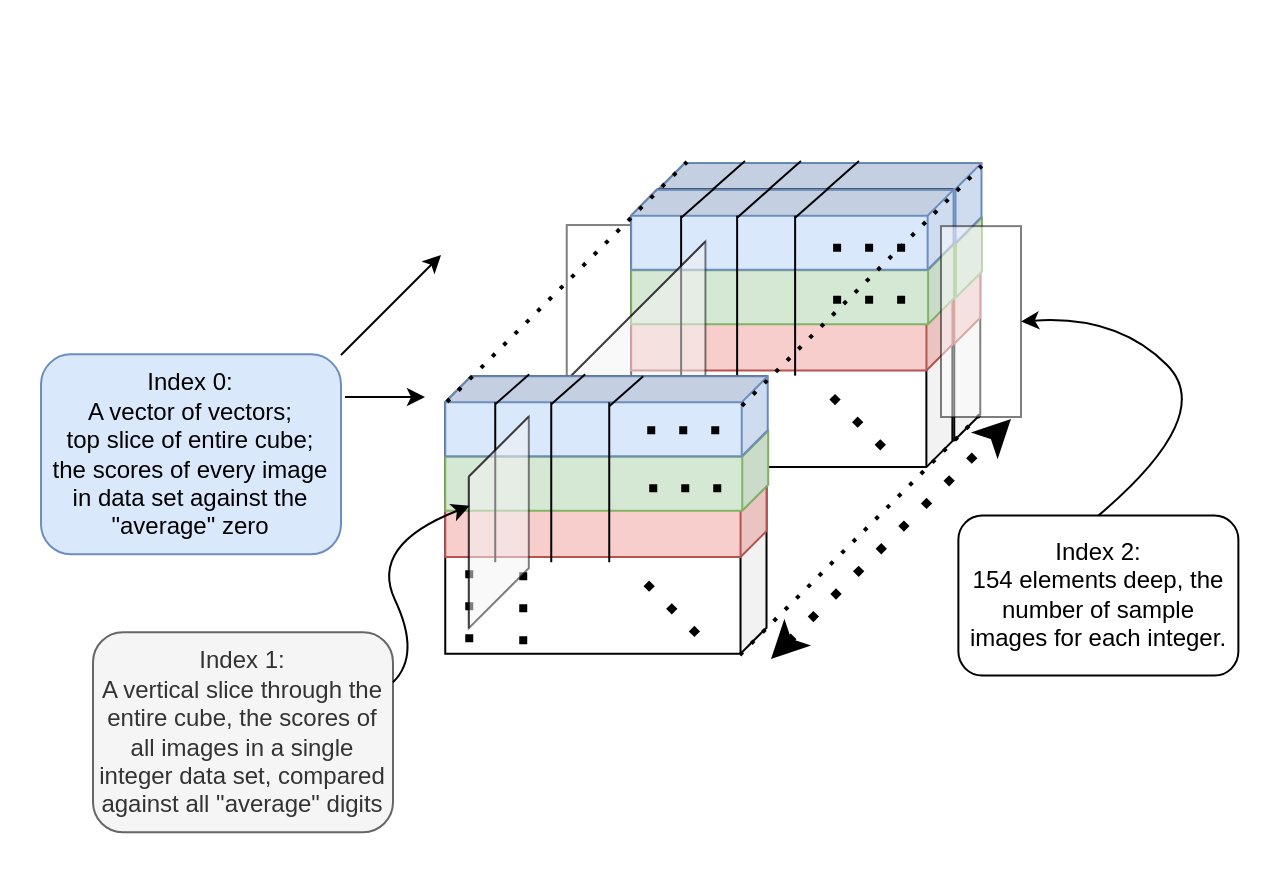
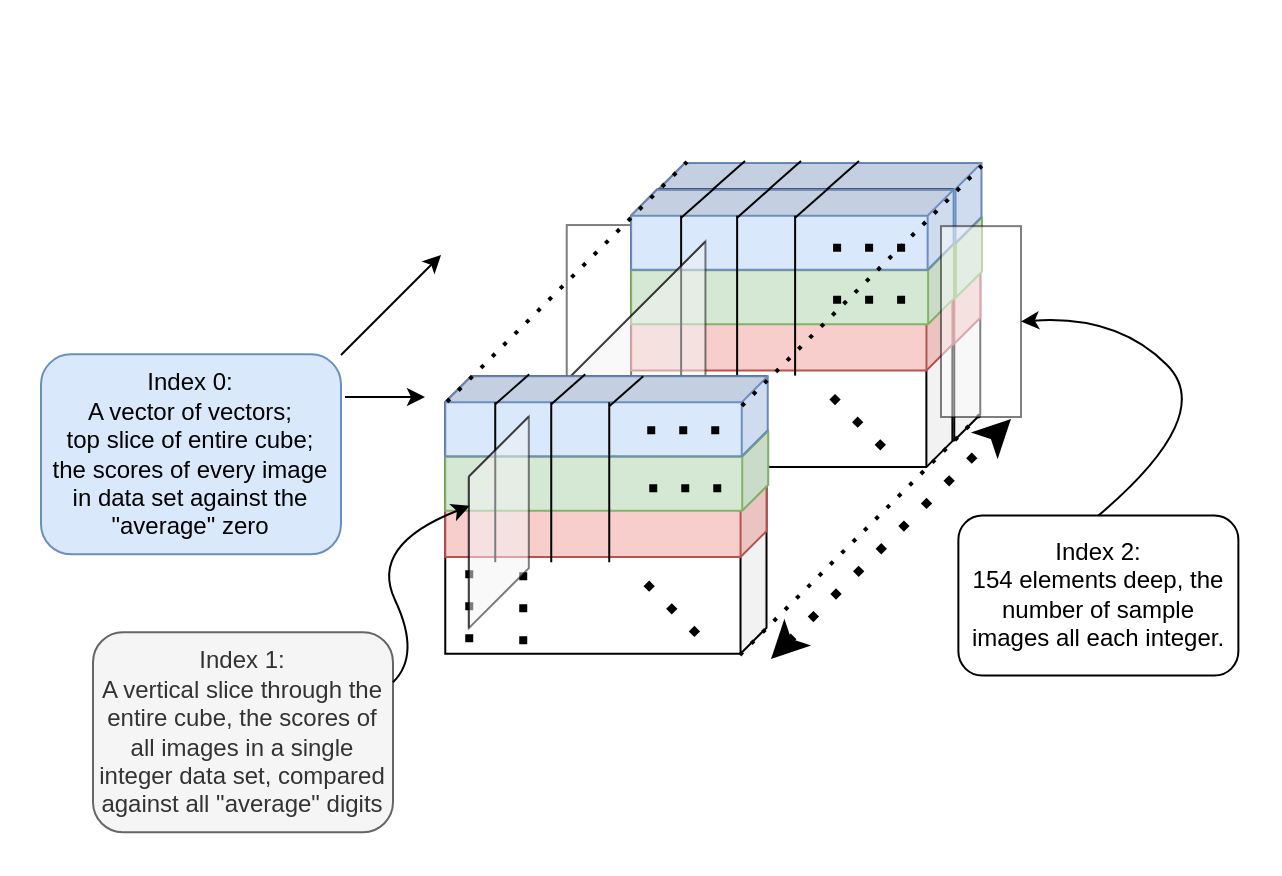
(1099, 595) -> (1099, 595)
